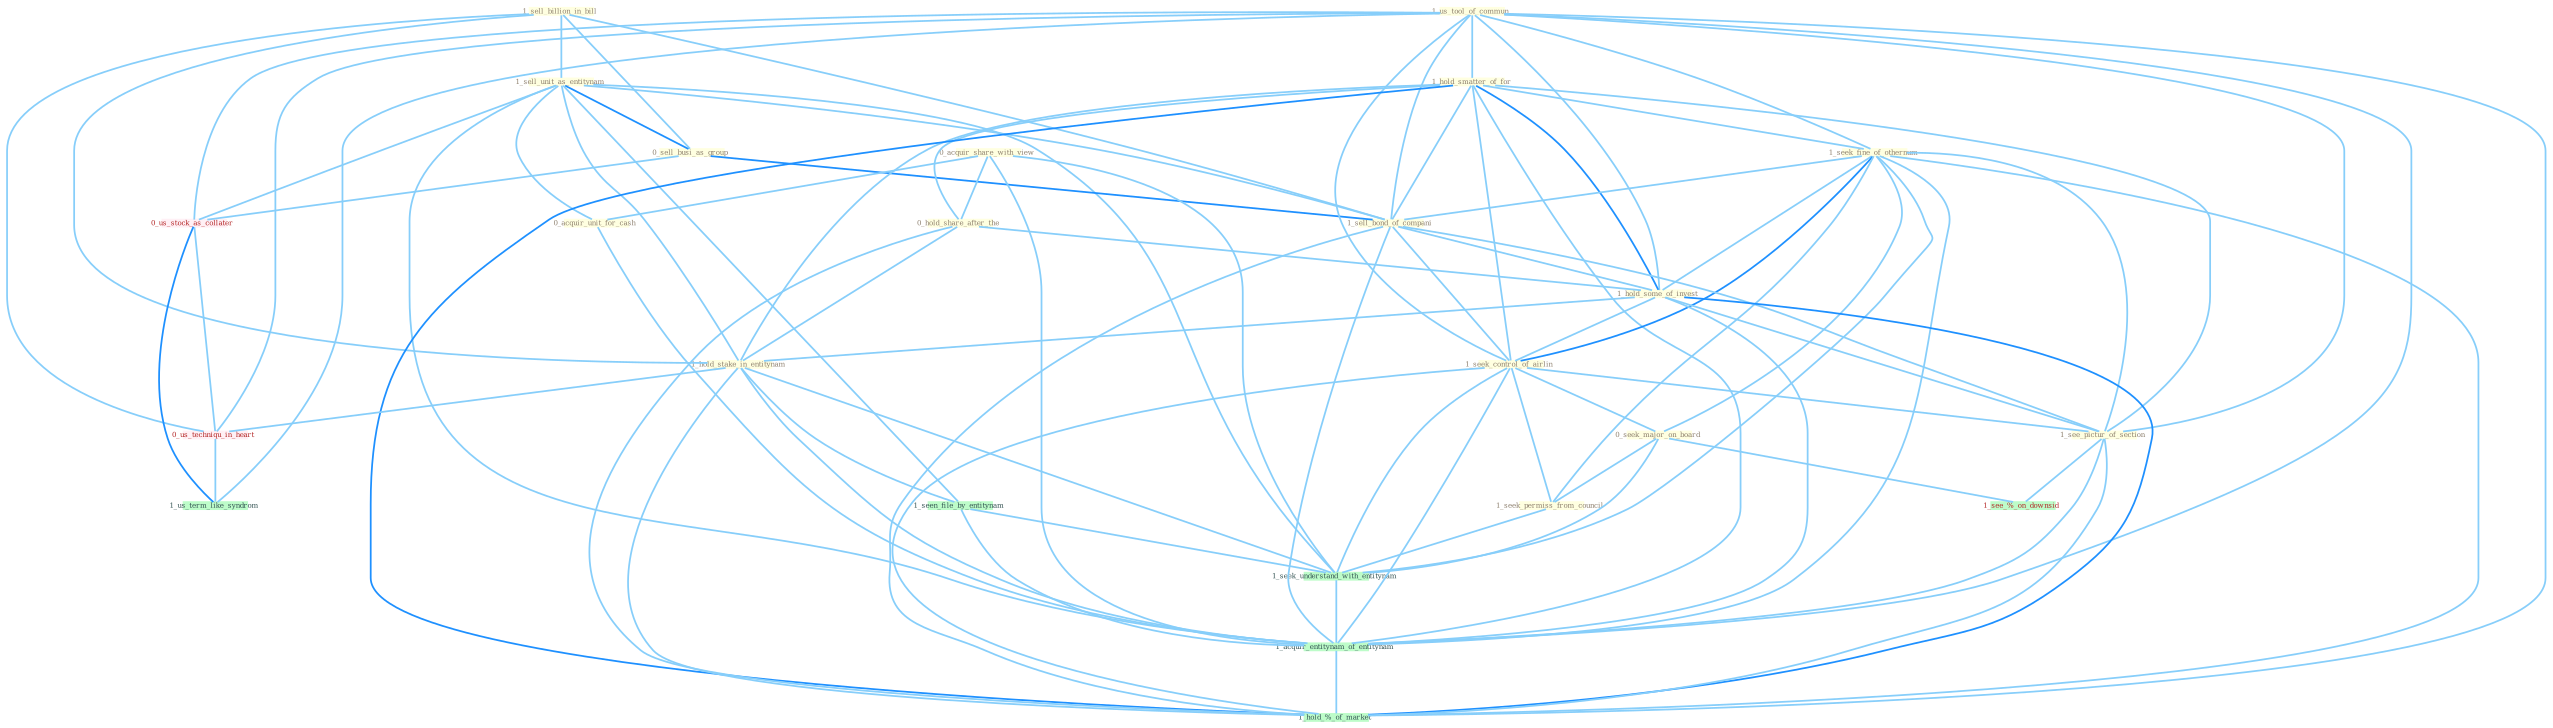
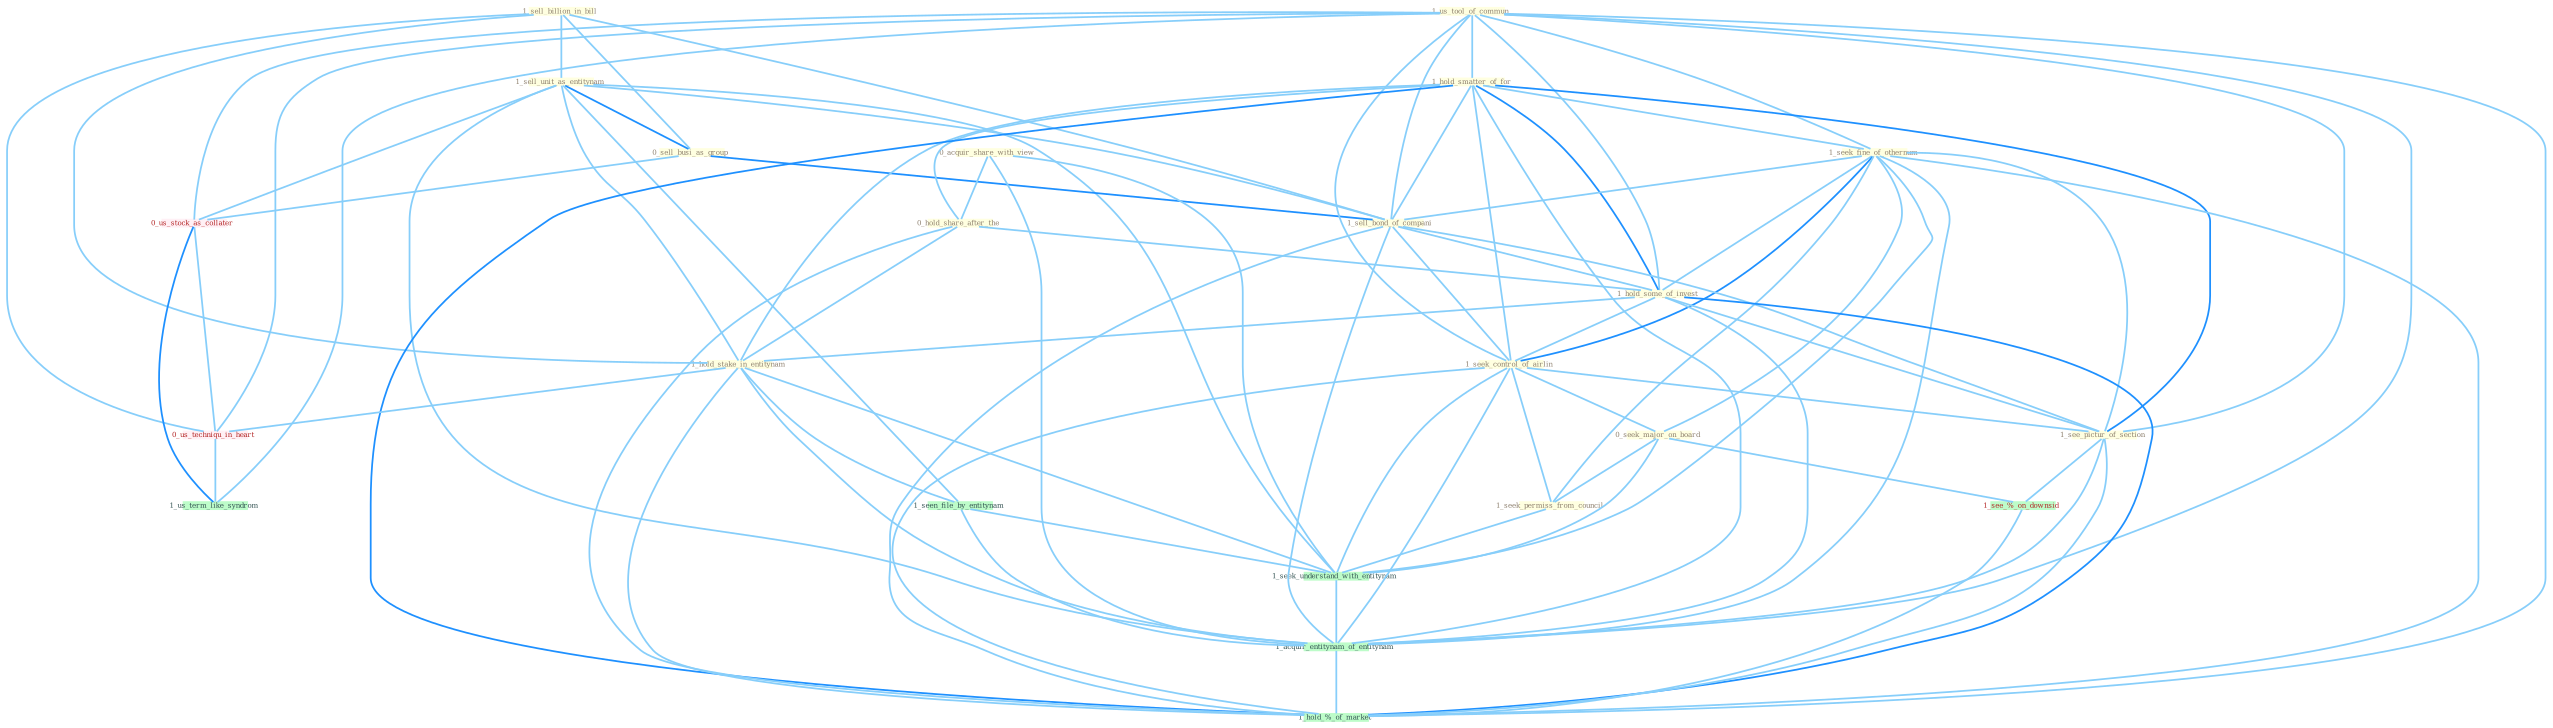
(1986, 143) -> (1986, 143)
(597, 223) -> none
none -> (1823, 646)
